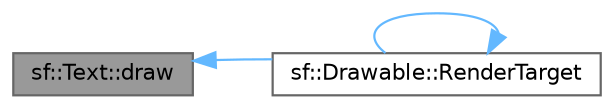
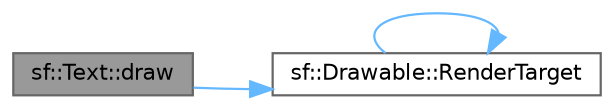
(244, 59) -> (222, 89)
